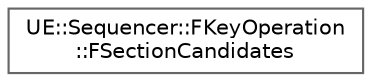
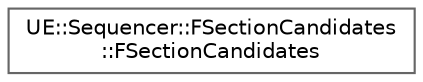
(186, 41) -> (212, 41)
